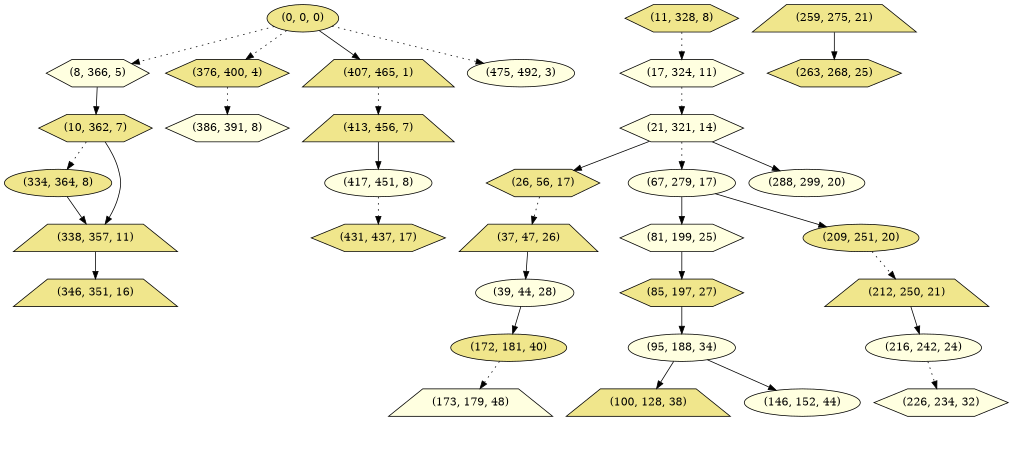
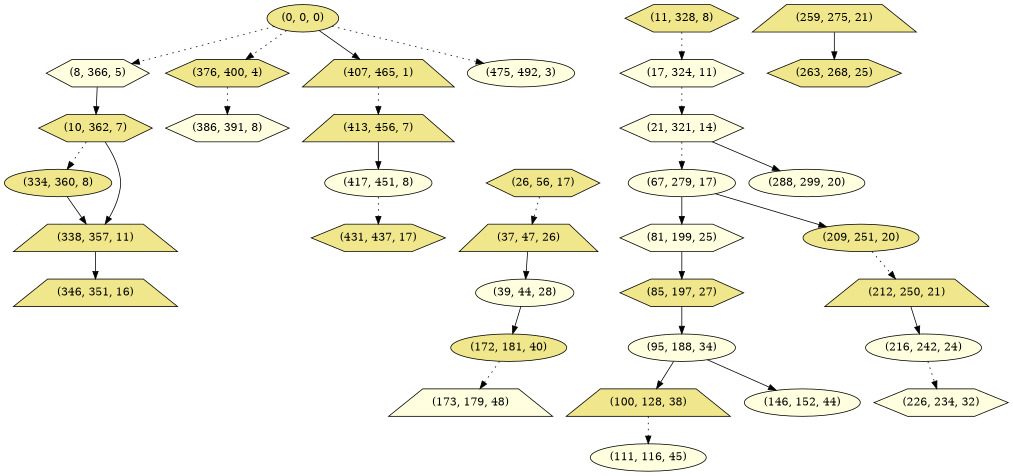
(615, 154) -> none
(58, 183) -> (58, 183)
none -> (648, 458)
